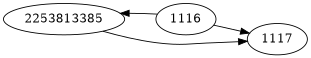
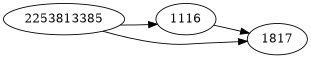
(143, 14) -> (134, 25)
(277, 39) -> (277, 39)
